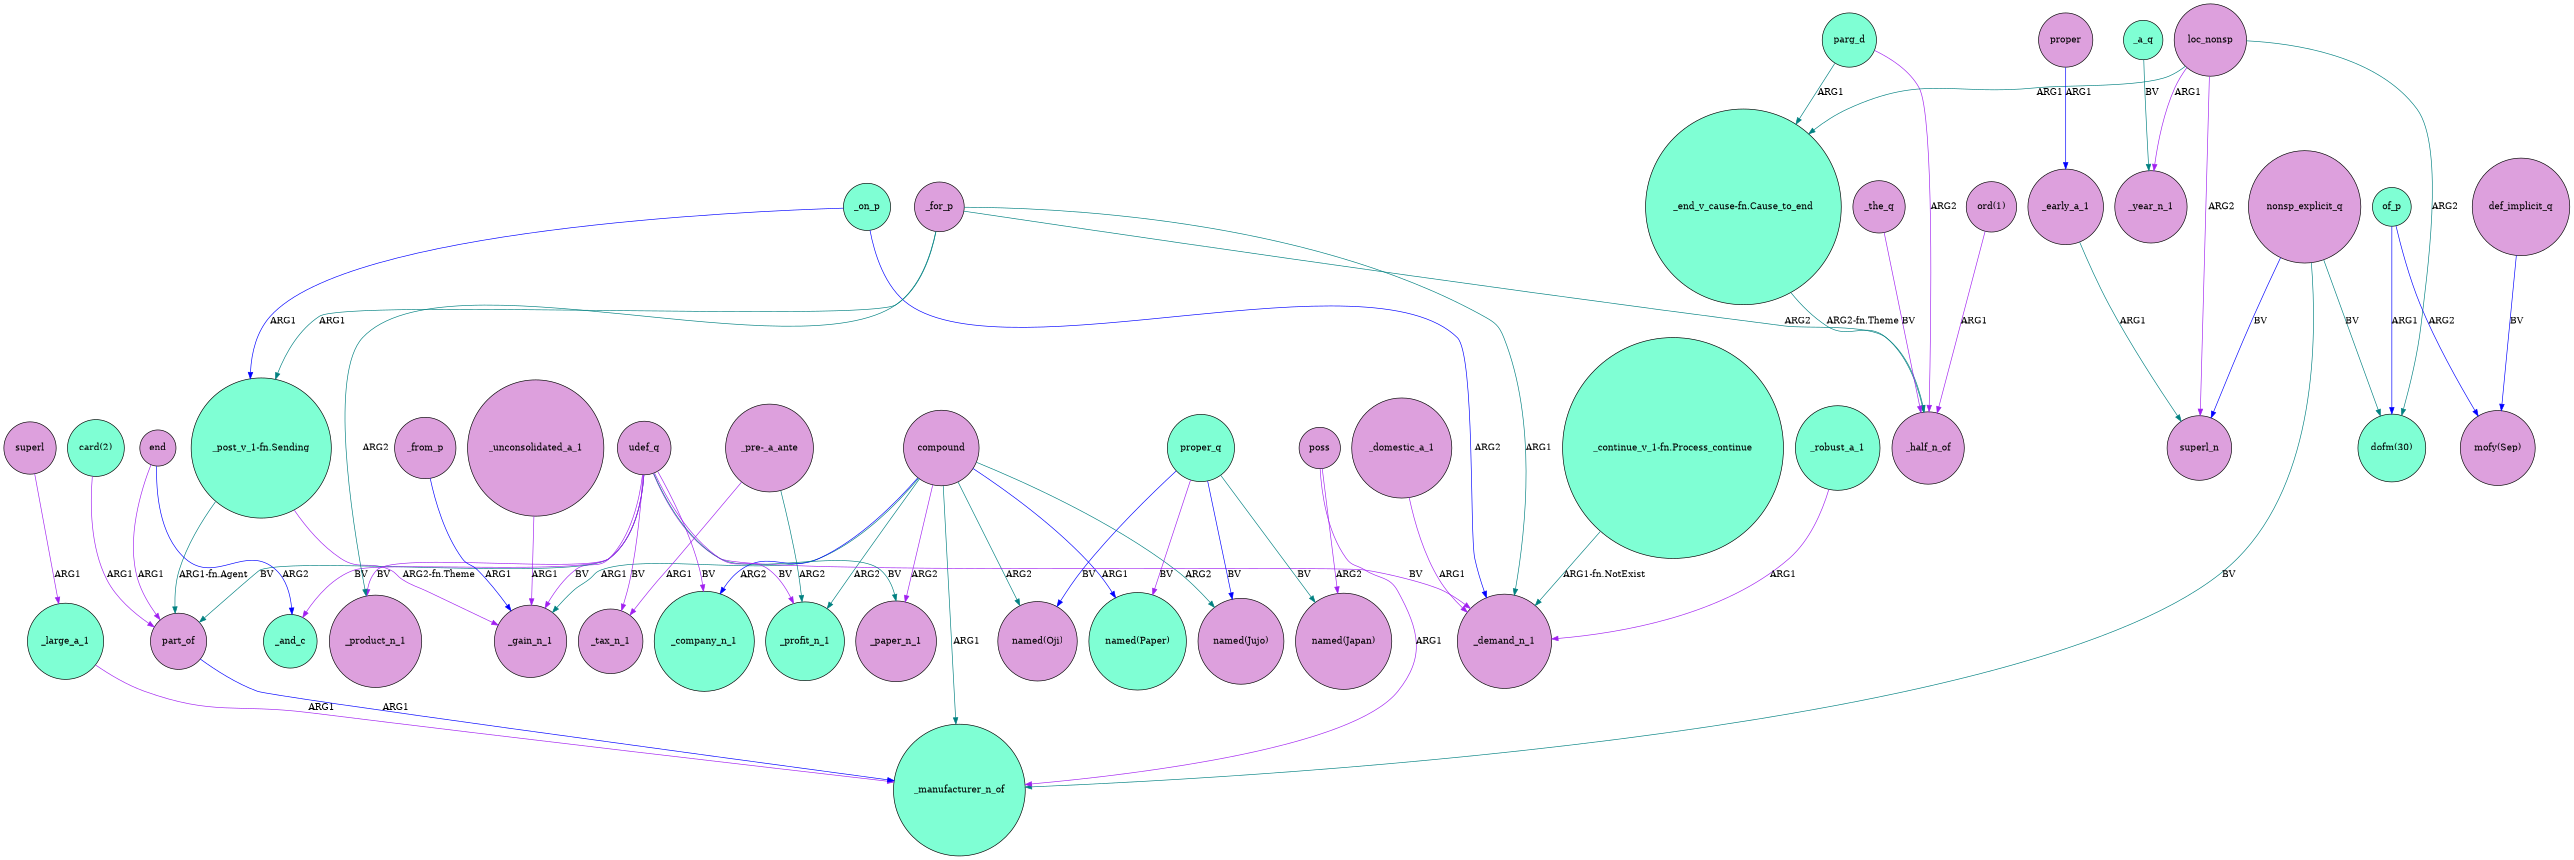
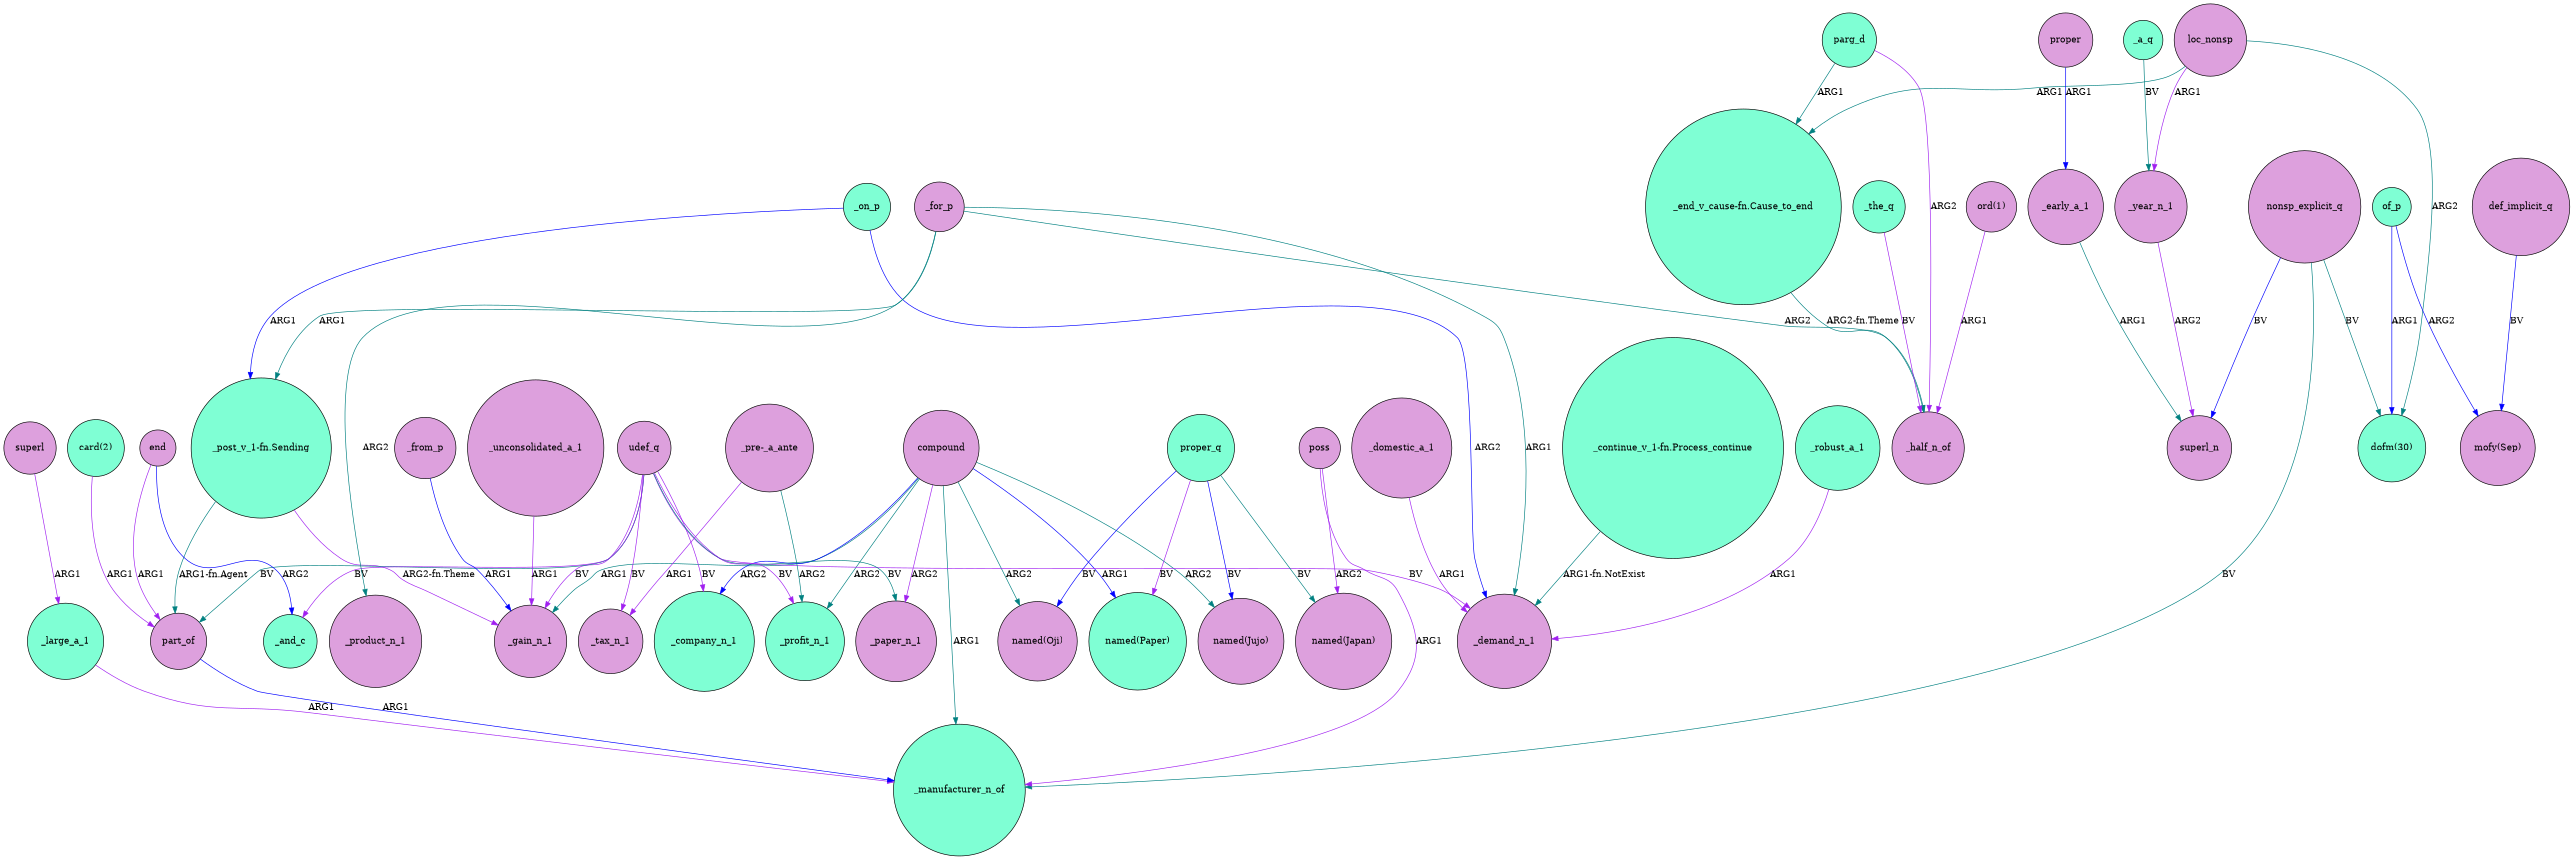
(1879, 207) -> (1879, 207)
(2205, 243) -> (2175, 326)
(494, 563) -> none
